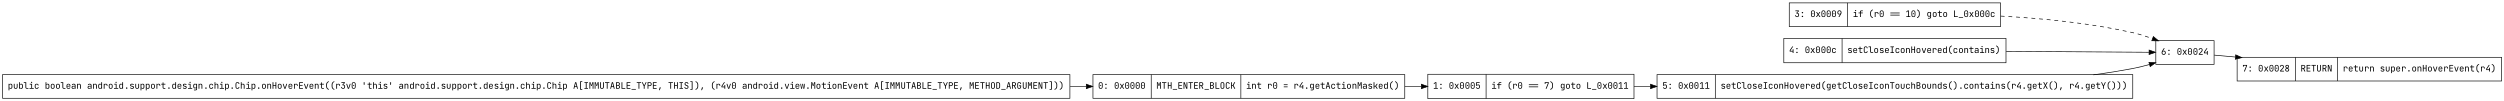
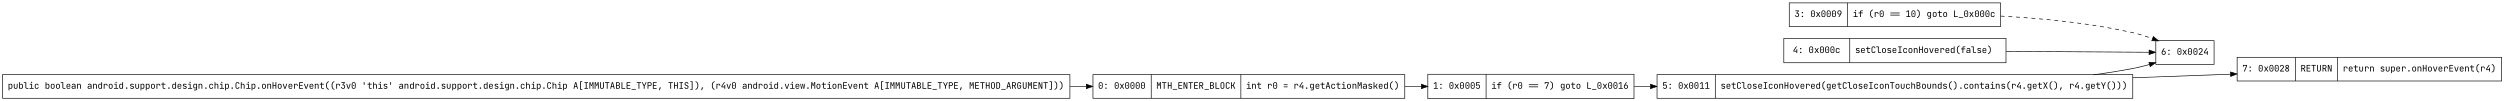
(1924, 50) -> (1924, 50)
(2225, 56) -> (2182, 76)
(1560, 86) -> (1560, 86)
